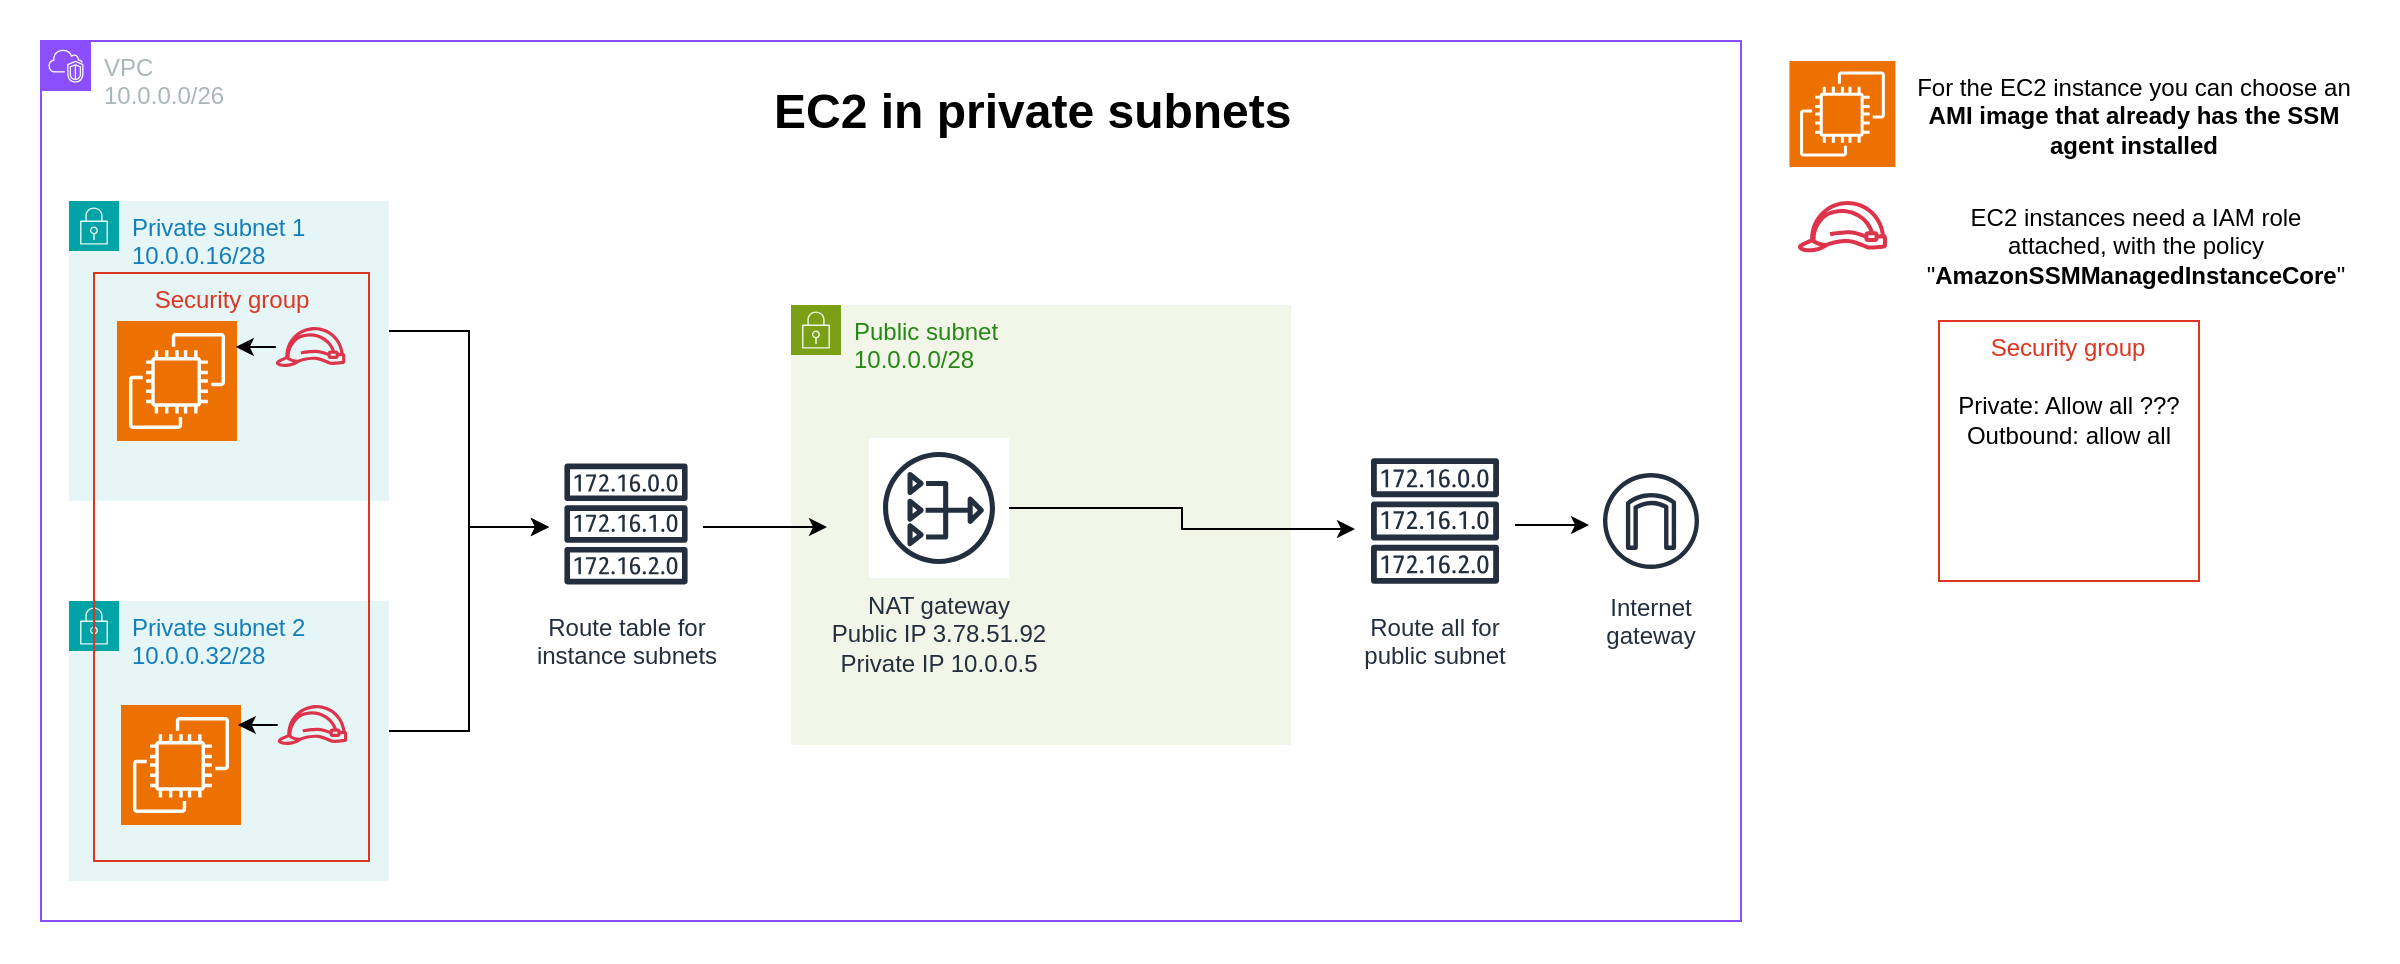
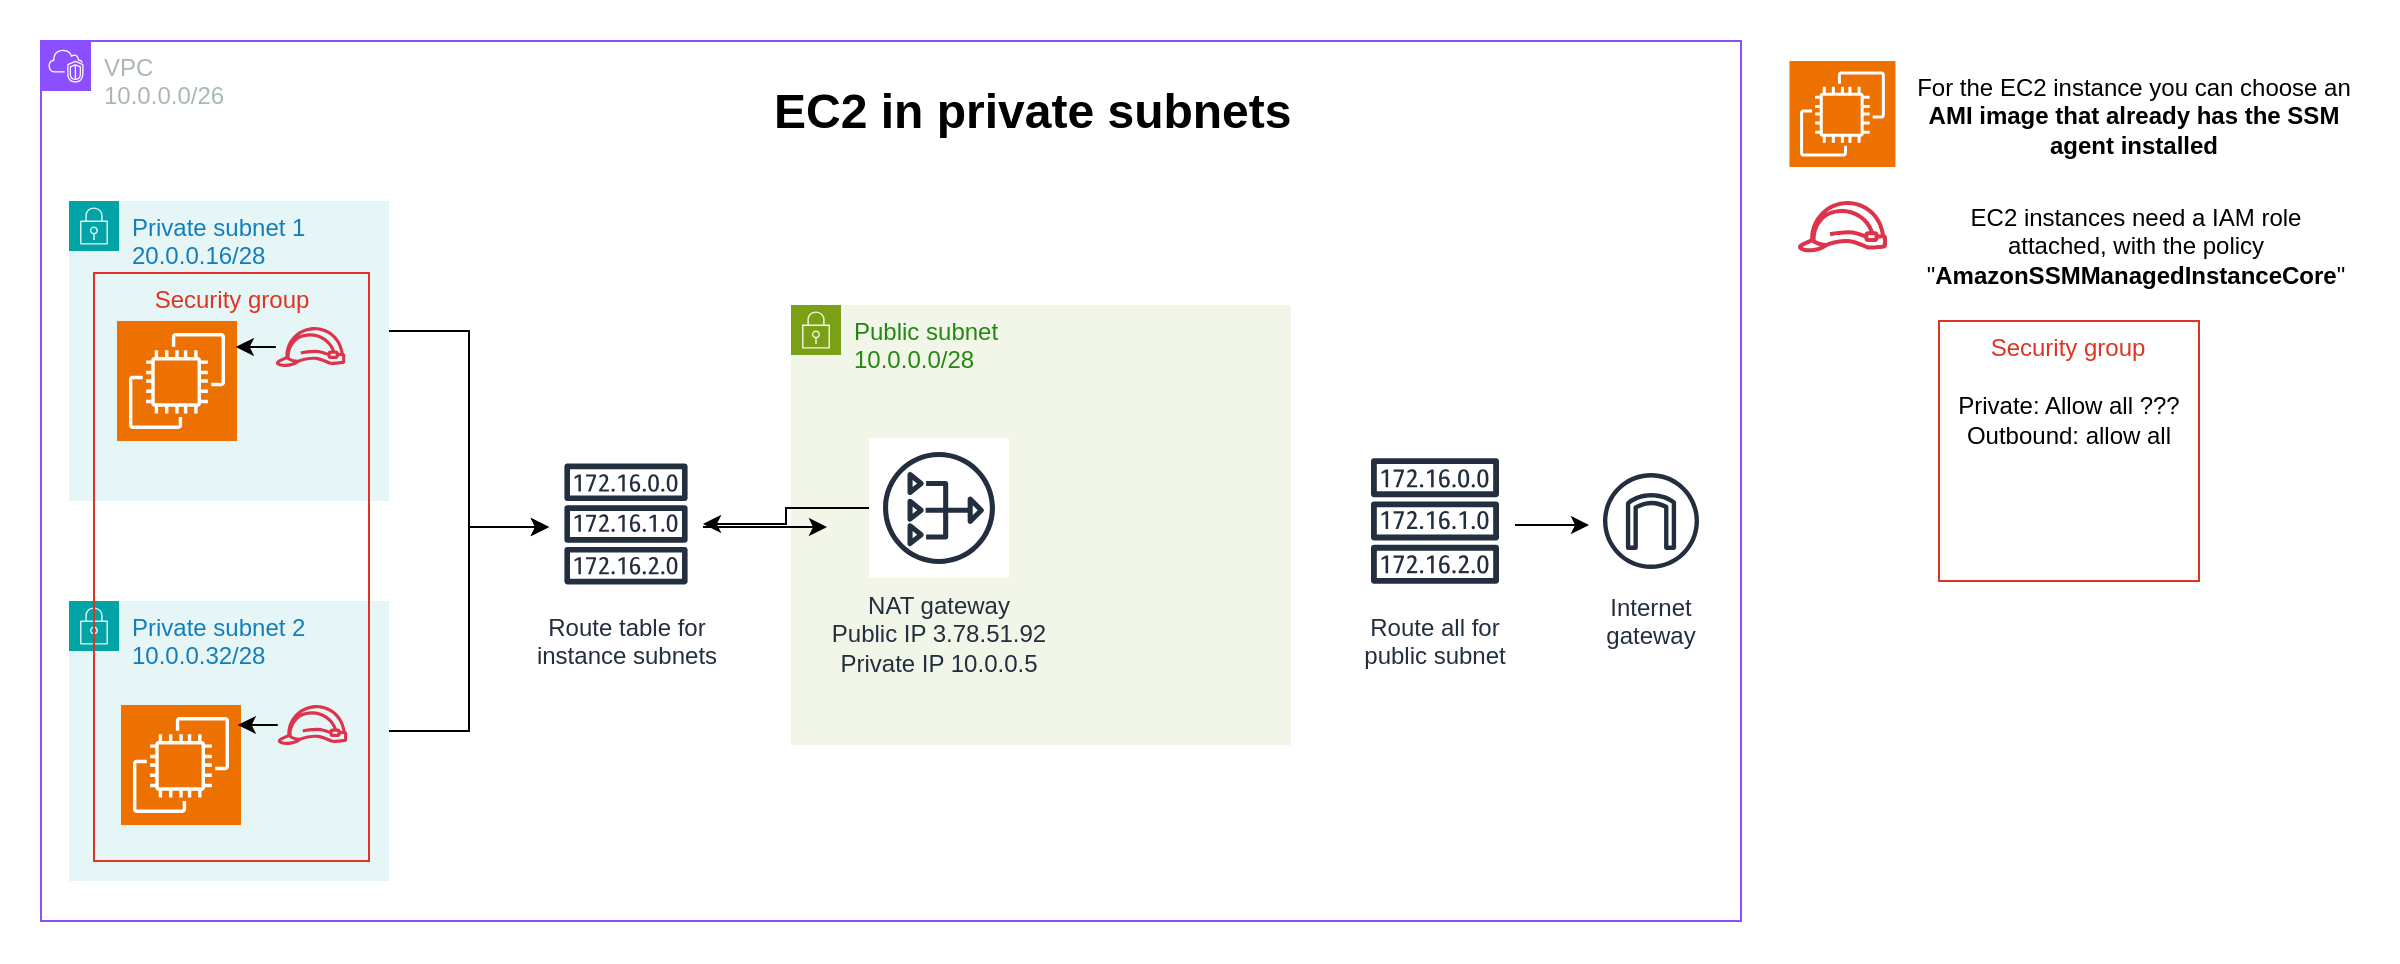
(231, 244) -> (231, 244)
(1182, 512) -> (786, 509)
